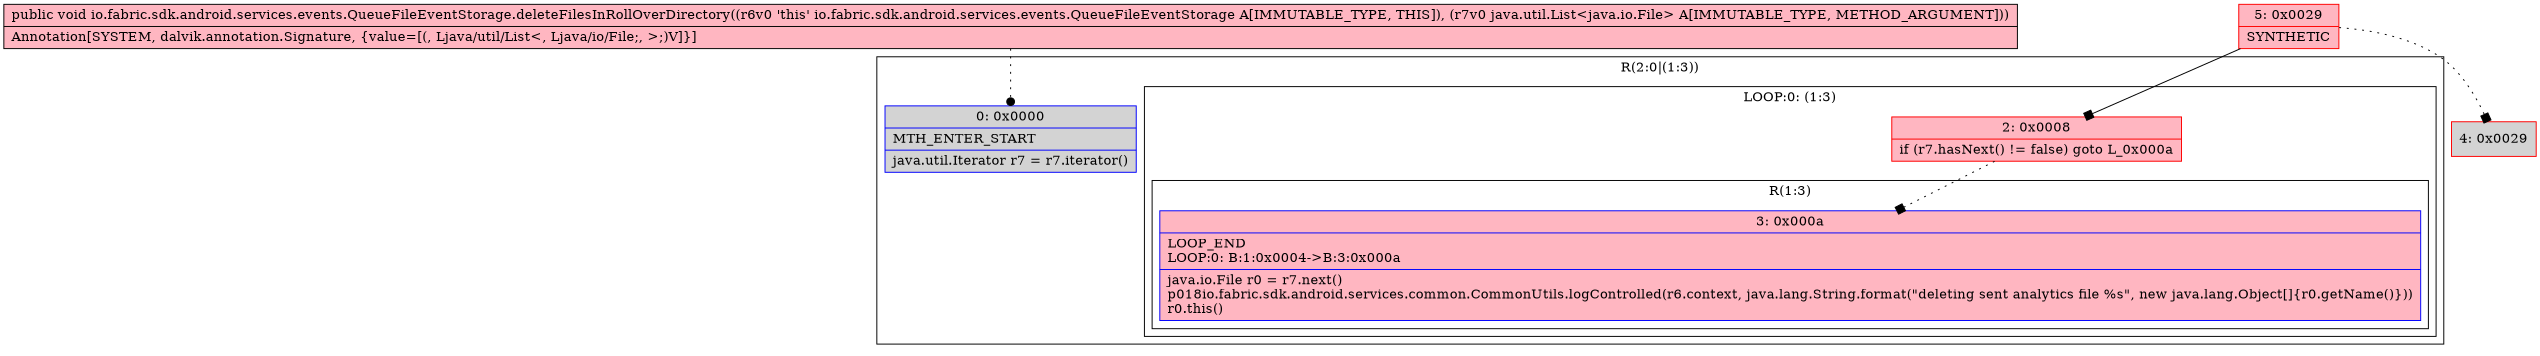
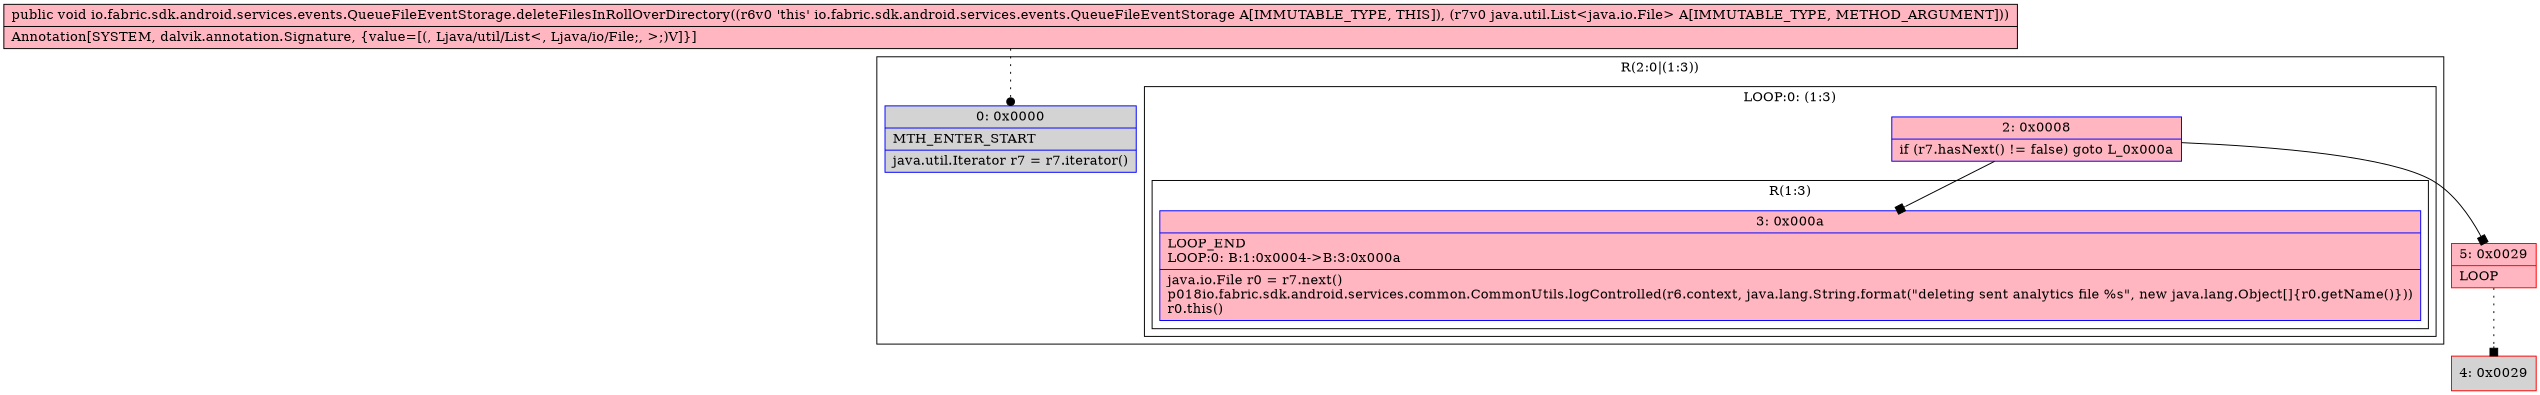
(2289, 37) -> (2479, 276)
(2167, 81) -> (2345, 157)
(2037, 139) -> (2037, 139)
(1944, 187) -> (1944, 187)
